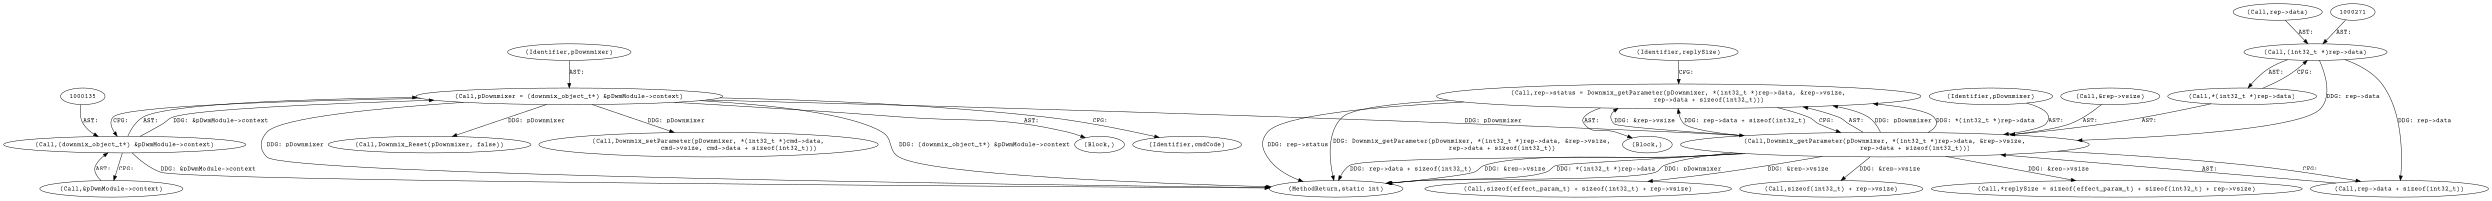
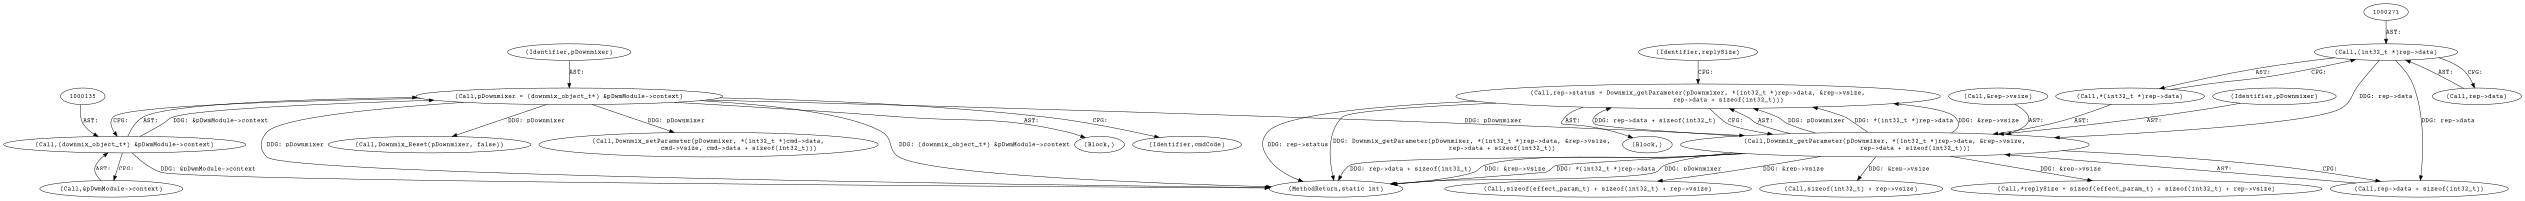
none -> (2459, 67)
